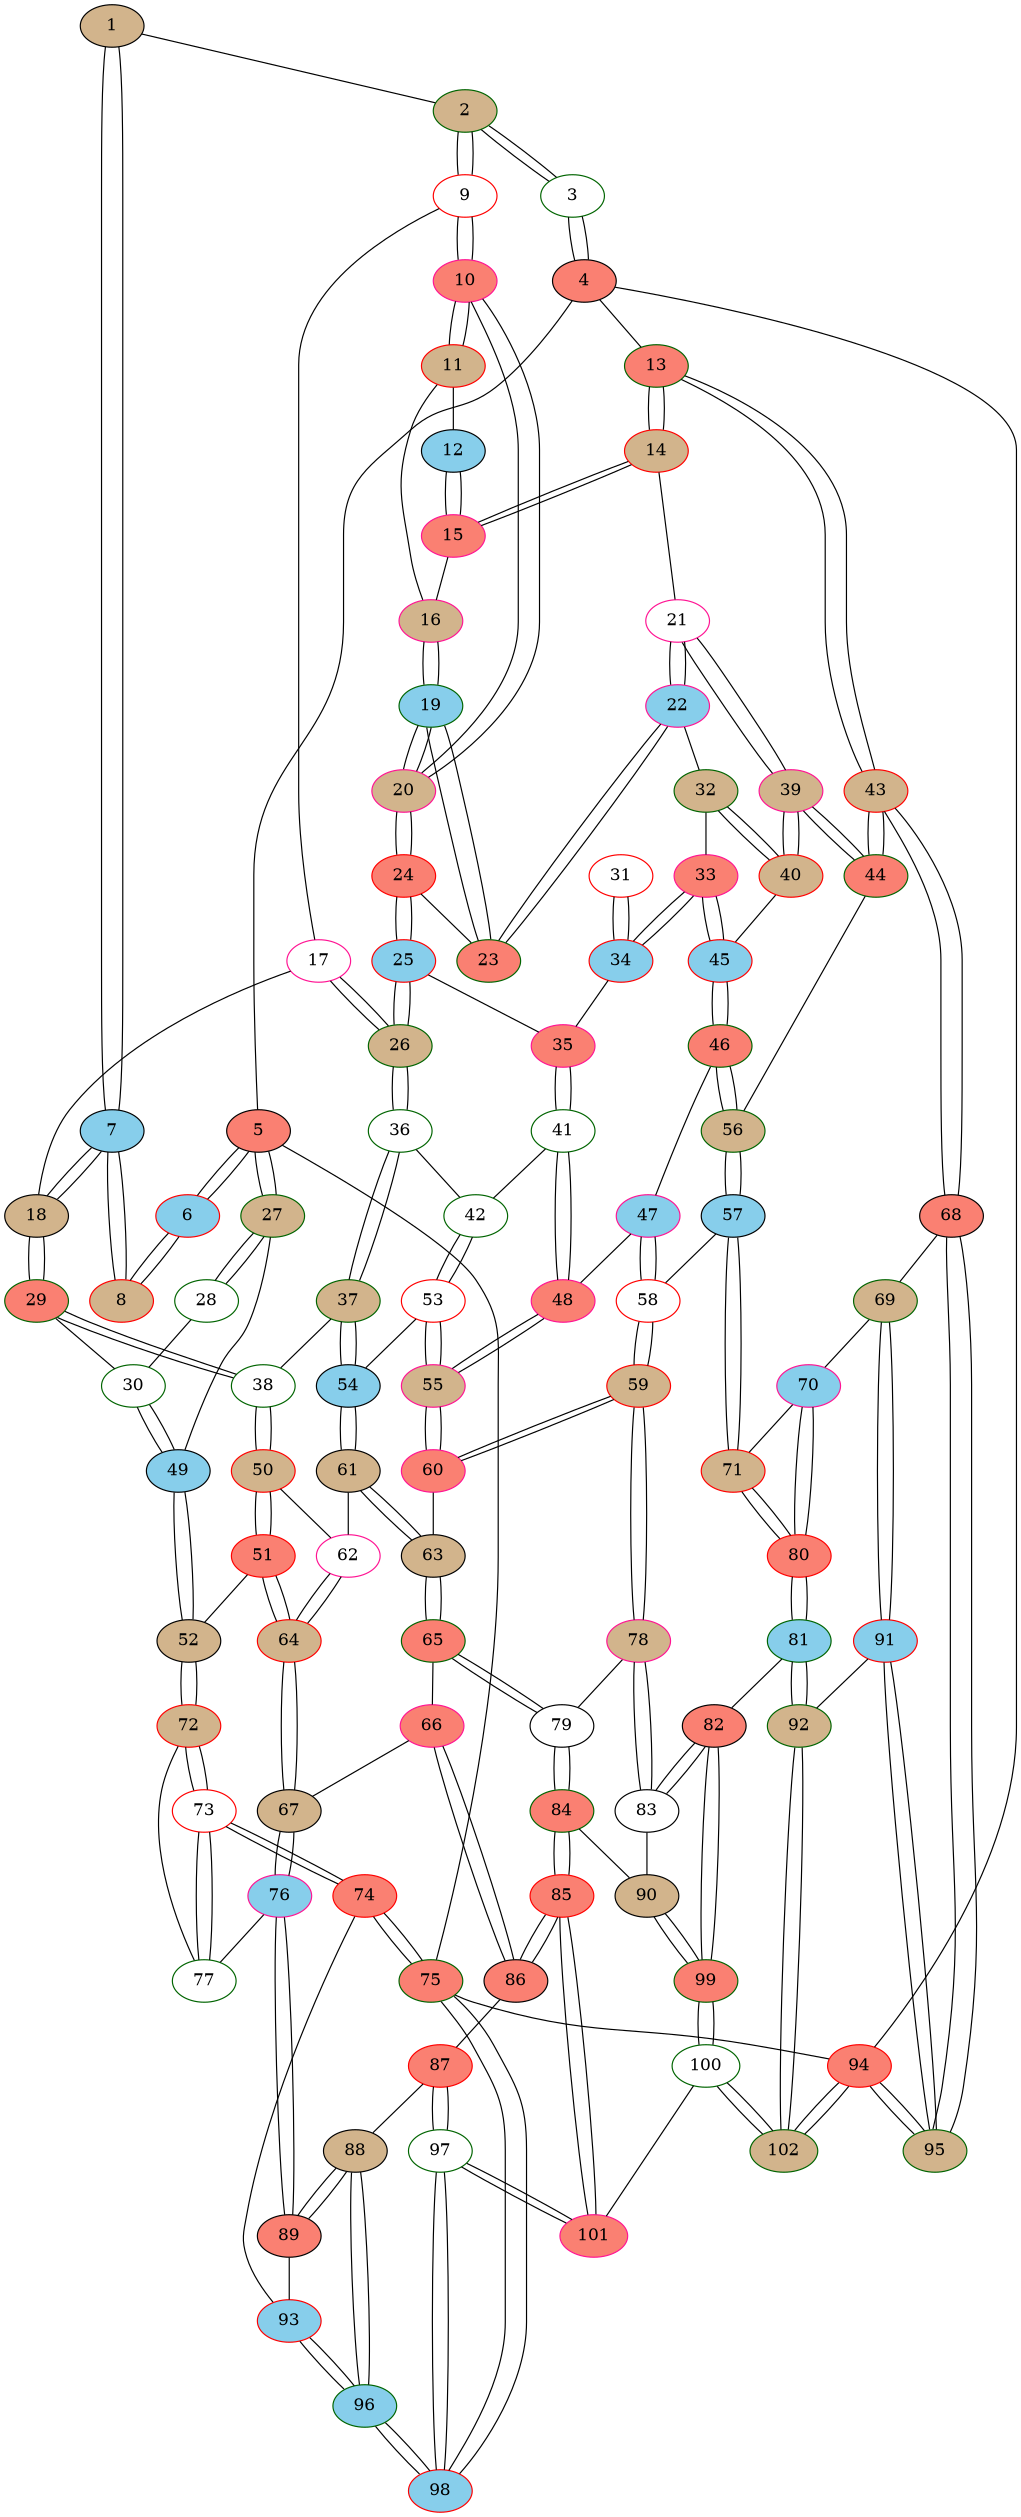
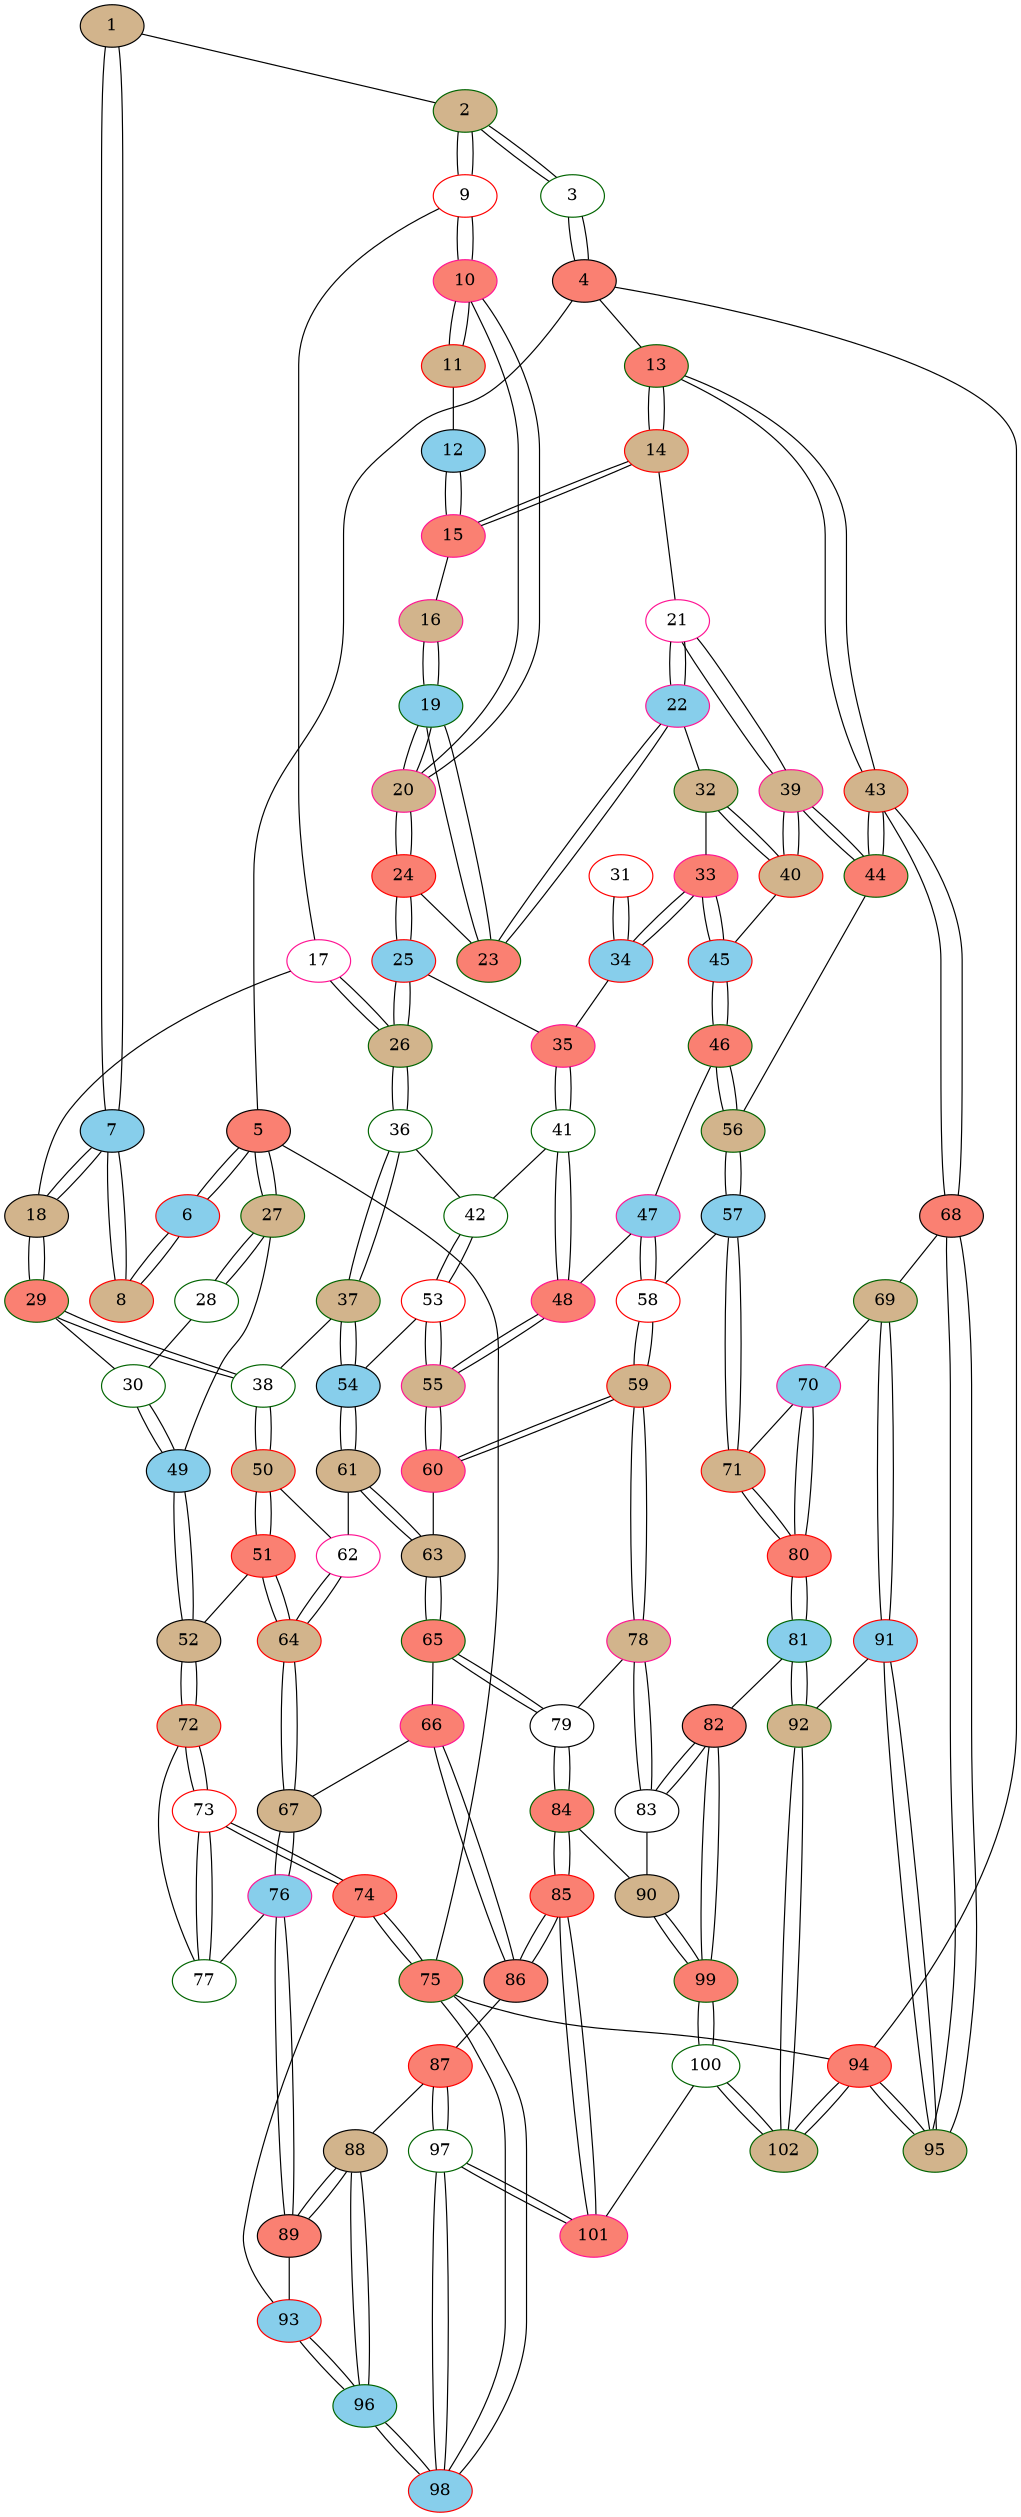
(401, 489) -> none
